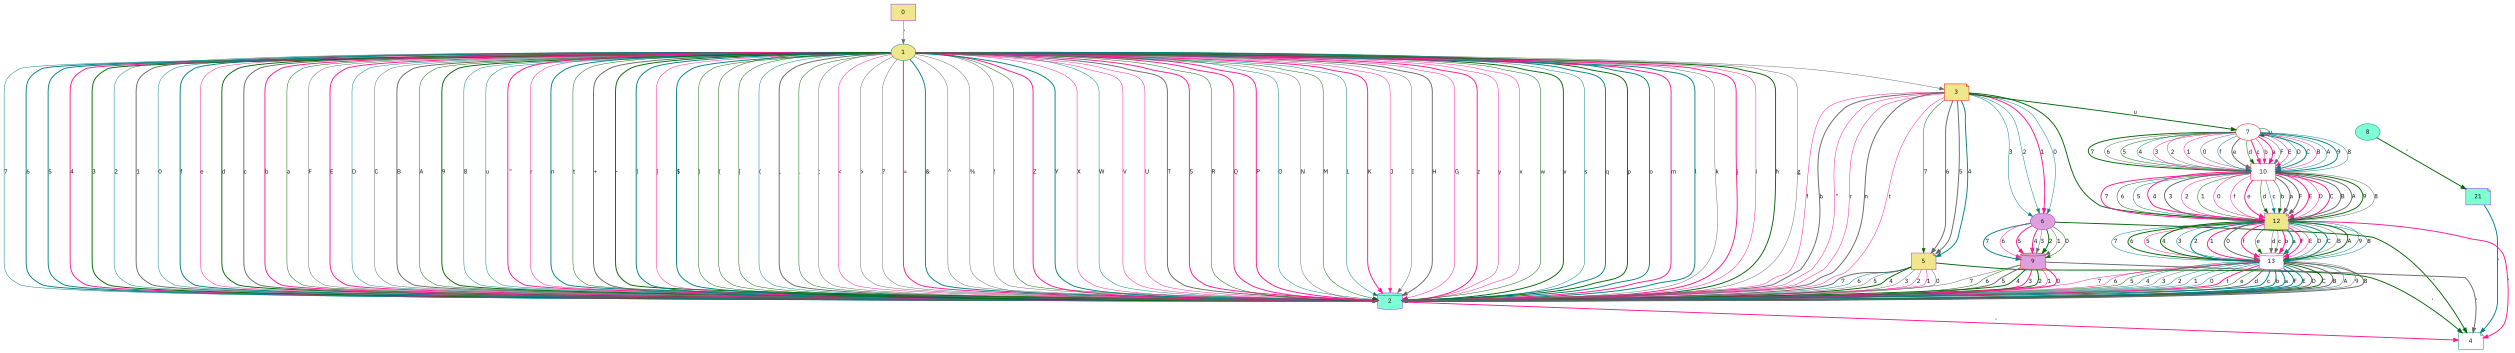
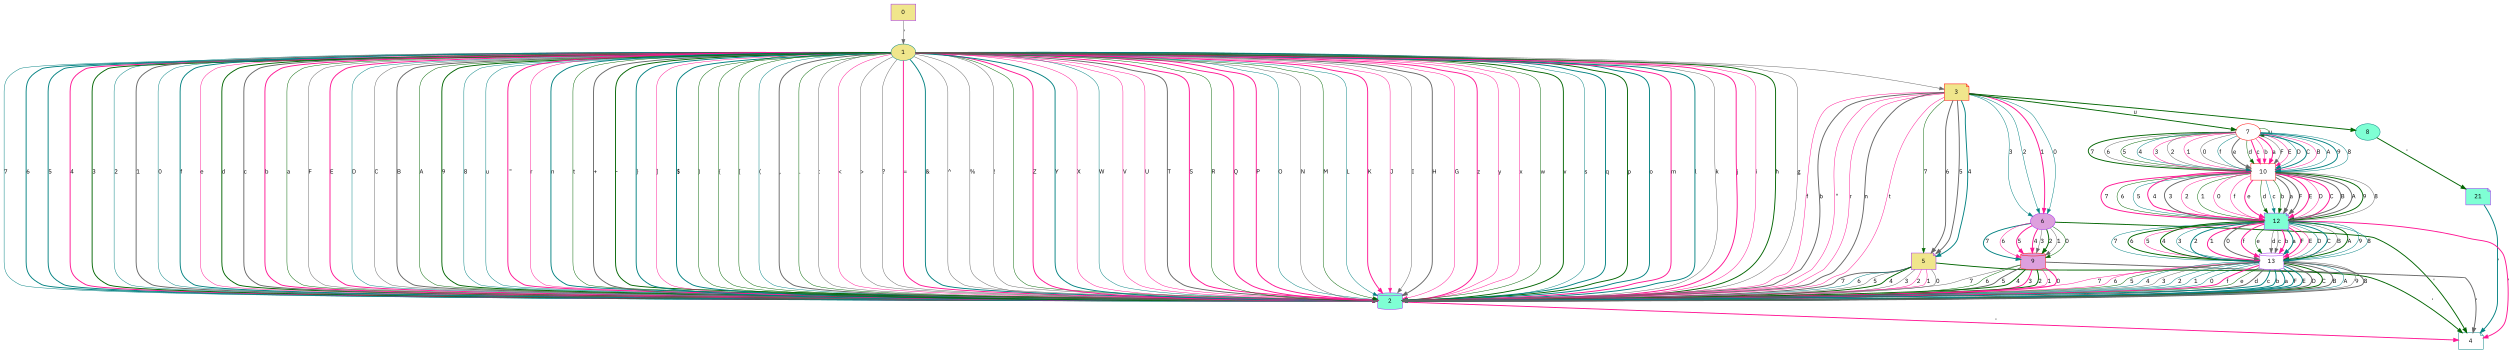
(2089, 197) -> (2160, 110)
(2277, 221) -> (2277, 221)
